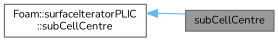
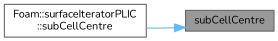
(172, 14) -> (160, 28)
